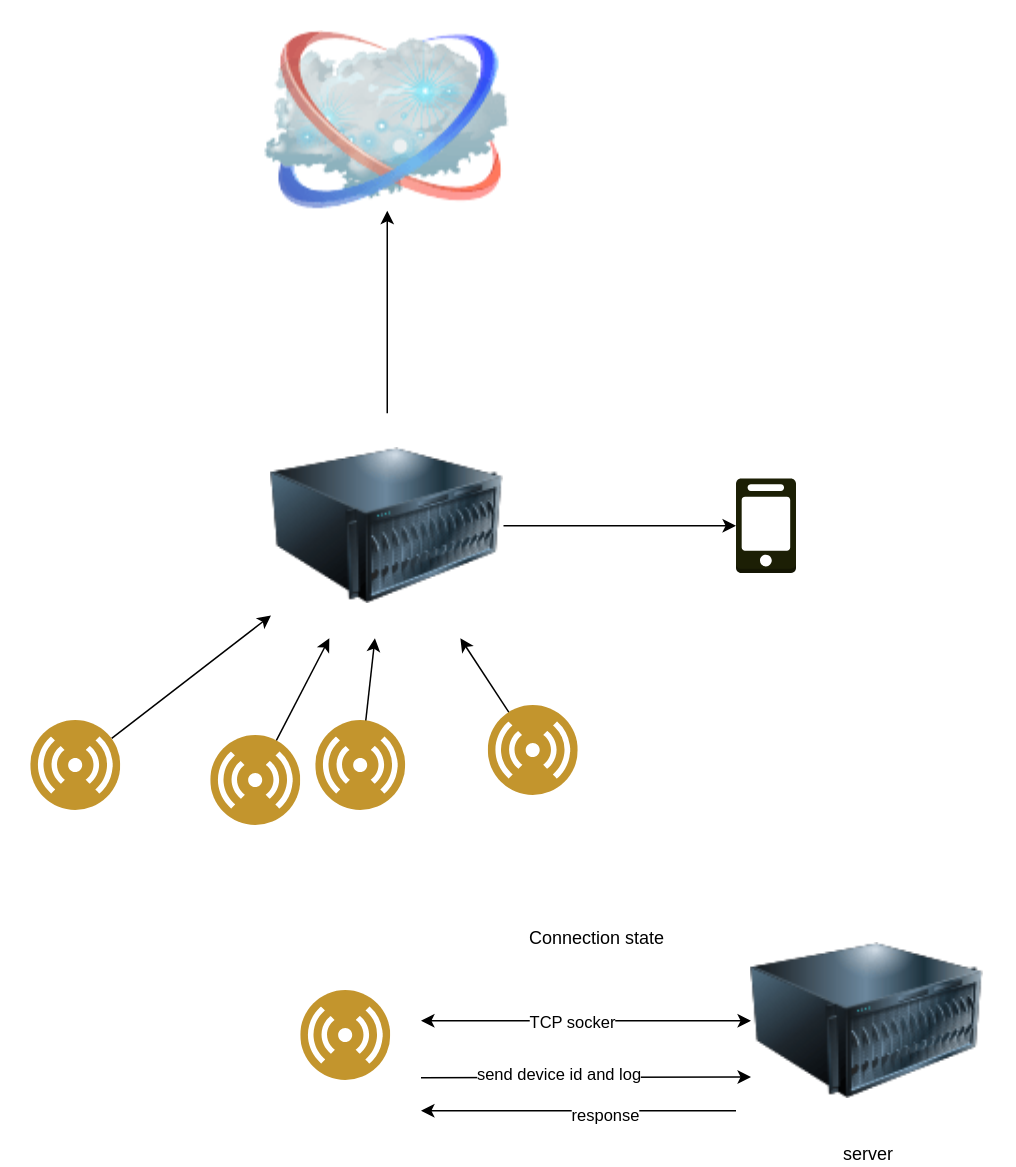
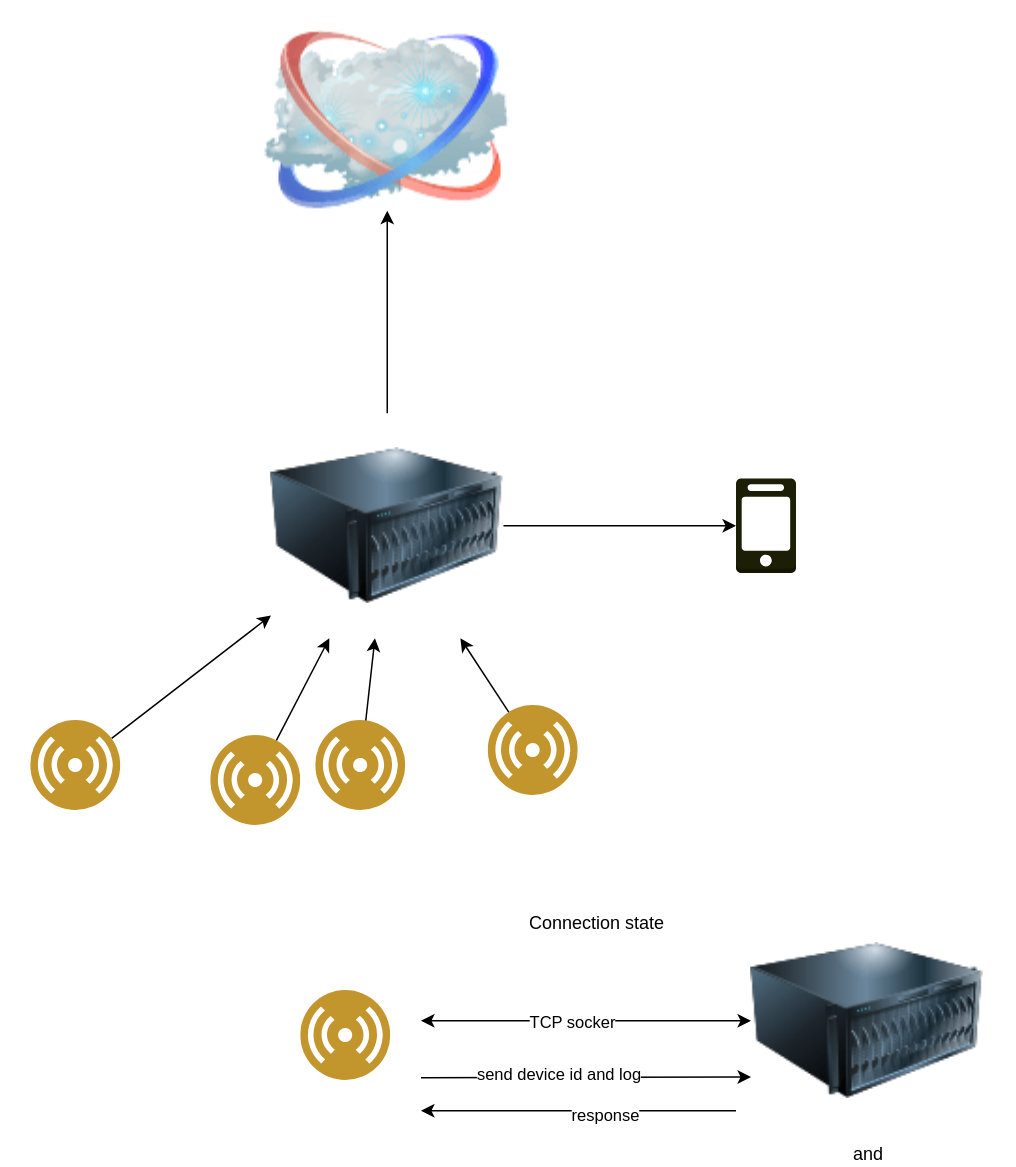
(597, 938) -> (597, 923)
(869, 1155) -> (869, 1155)
